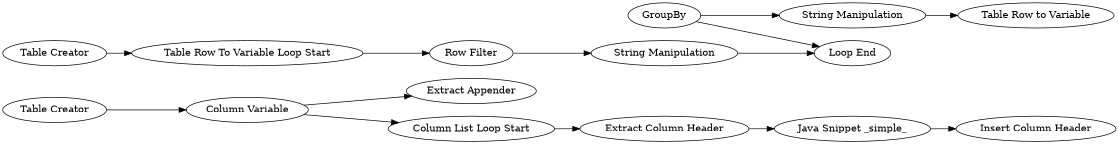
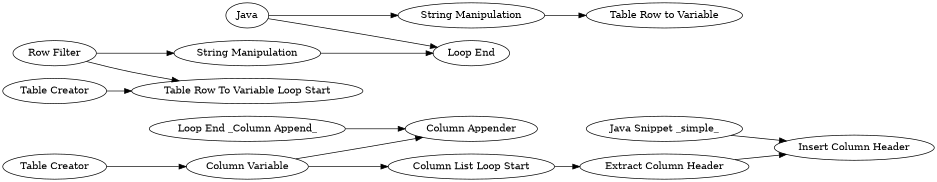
(664, 15) -> (247, 15)
(393, 53) -> (129, 72)
(471, 91) -> (471, 129)
none -> (247, 129)
(758, 129) -> (757, 157)
